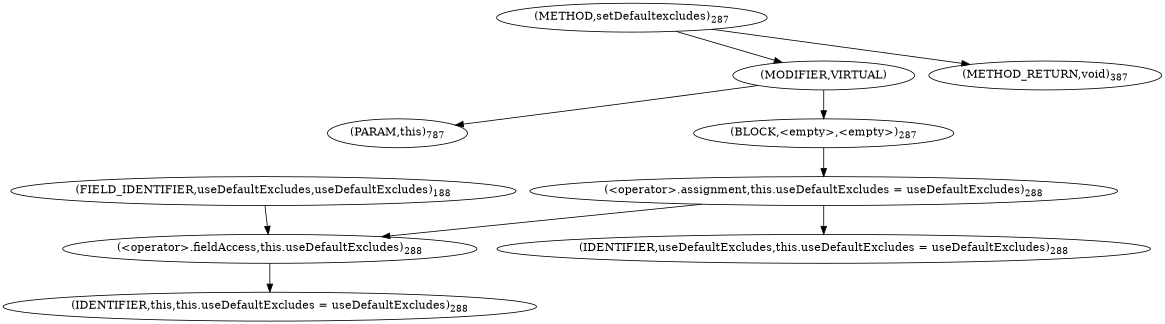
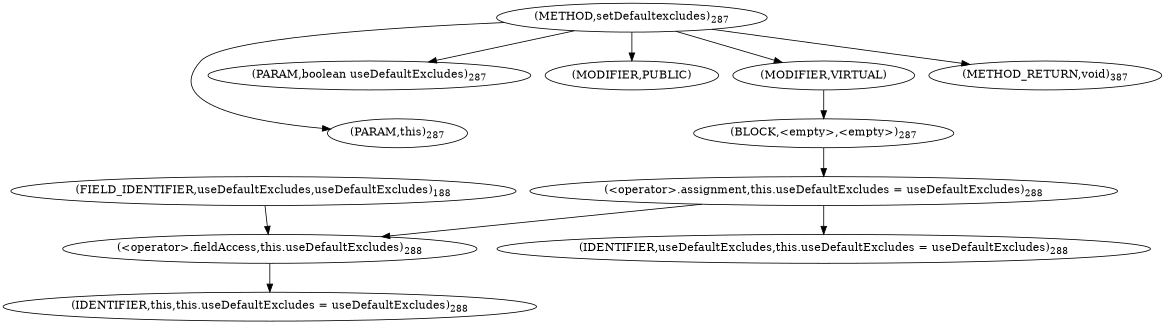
none -> (369, 75)
none -> (632, 75)
(611, 105) -> (267, 42)
(436, 132) -> (436, 132)
